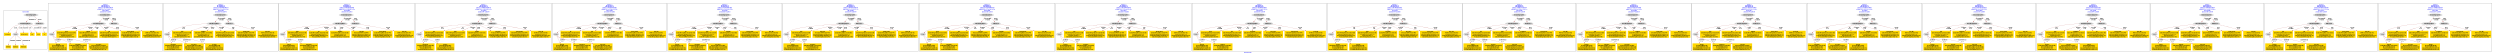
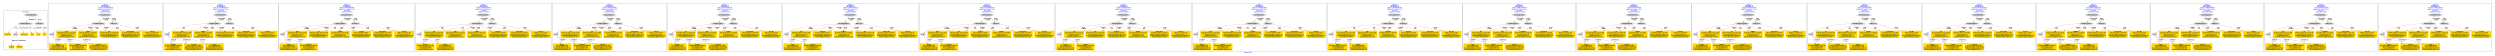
(8, 47) -> none
